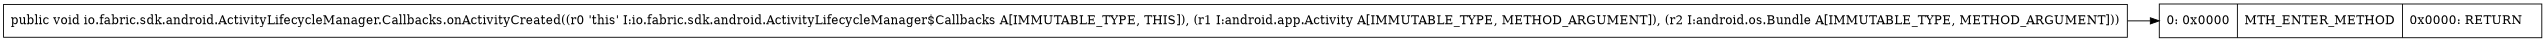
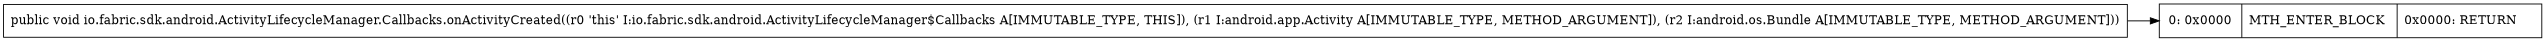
(2320, 20) -> (2317, 20)
